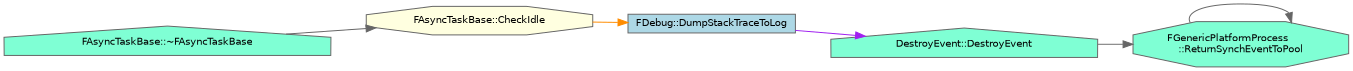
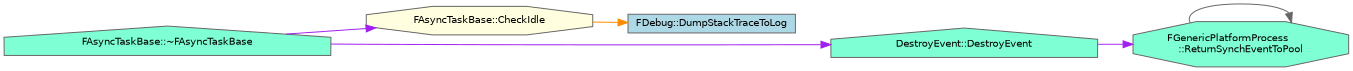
(326, 31) -> (326, 31)
(825, 33) -> (576, 45)
(1110, 44) -> (1110, 44)
